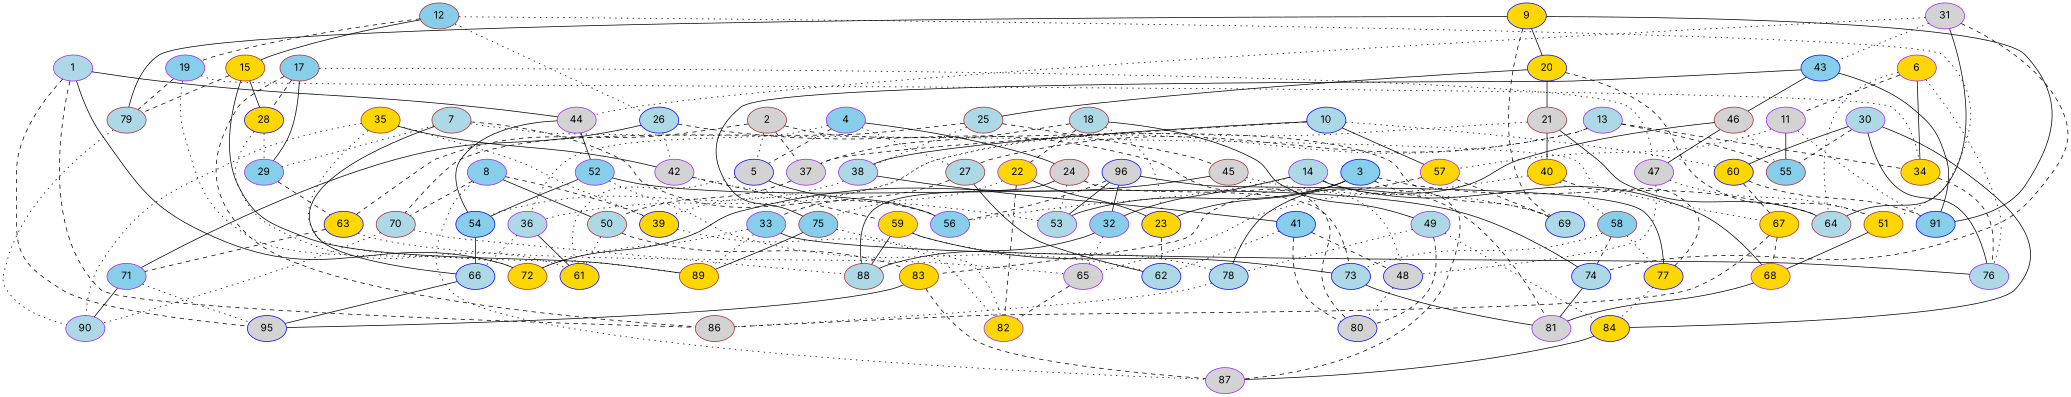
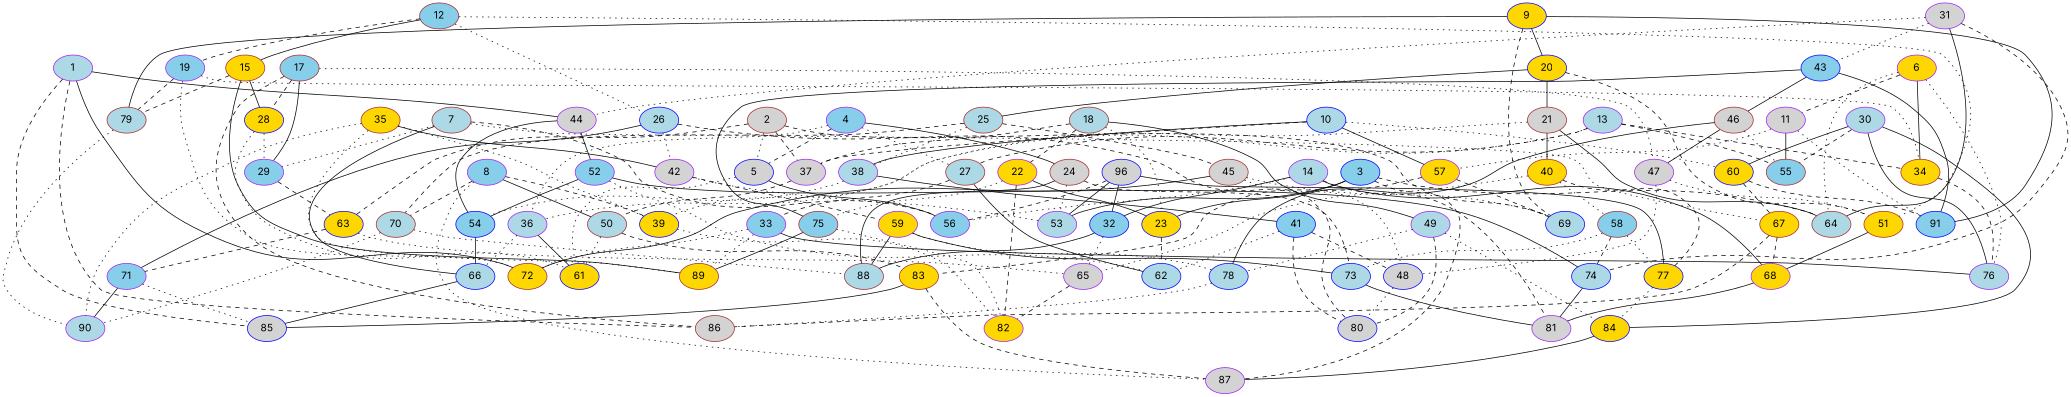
(1109, 224) -> (1109, 224)
(267, 329) -> (267, 329)
